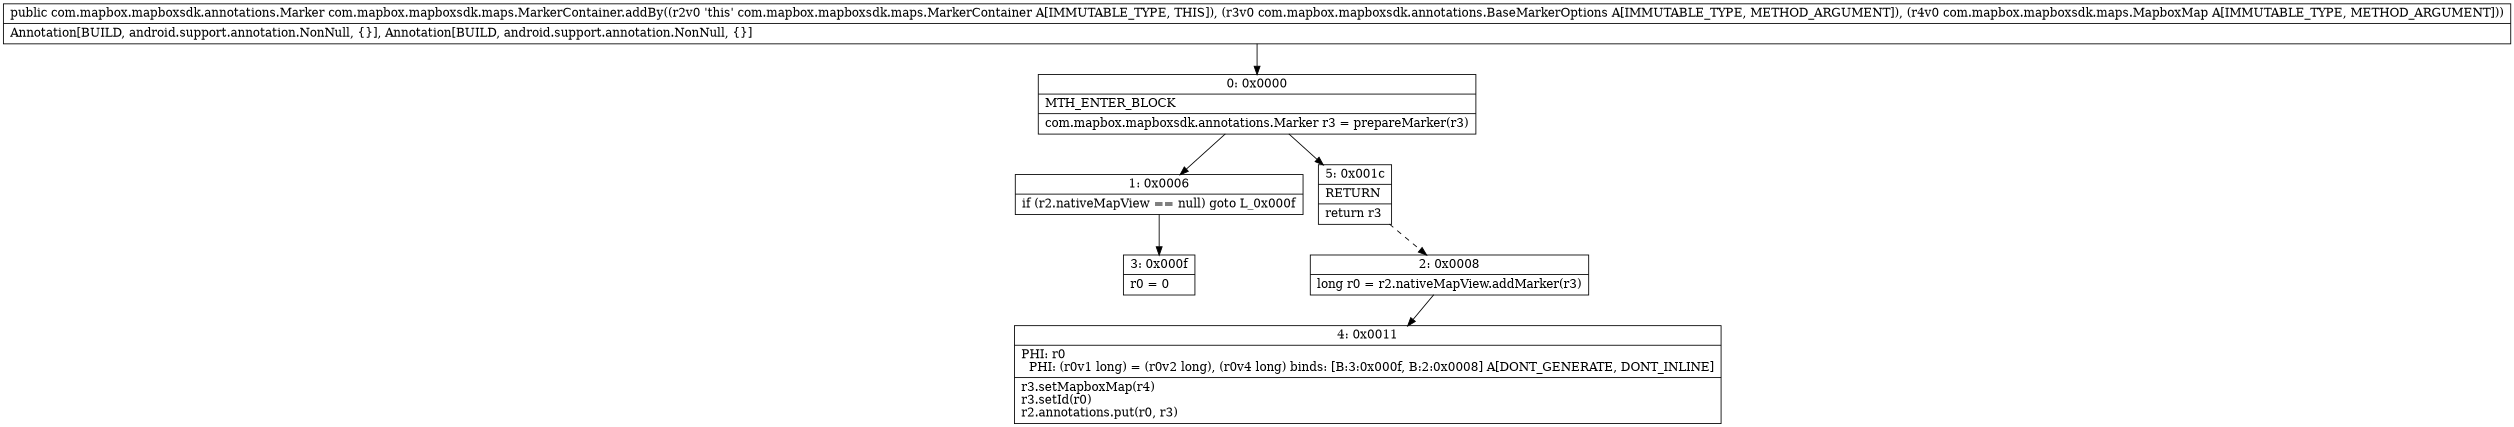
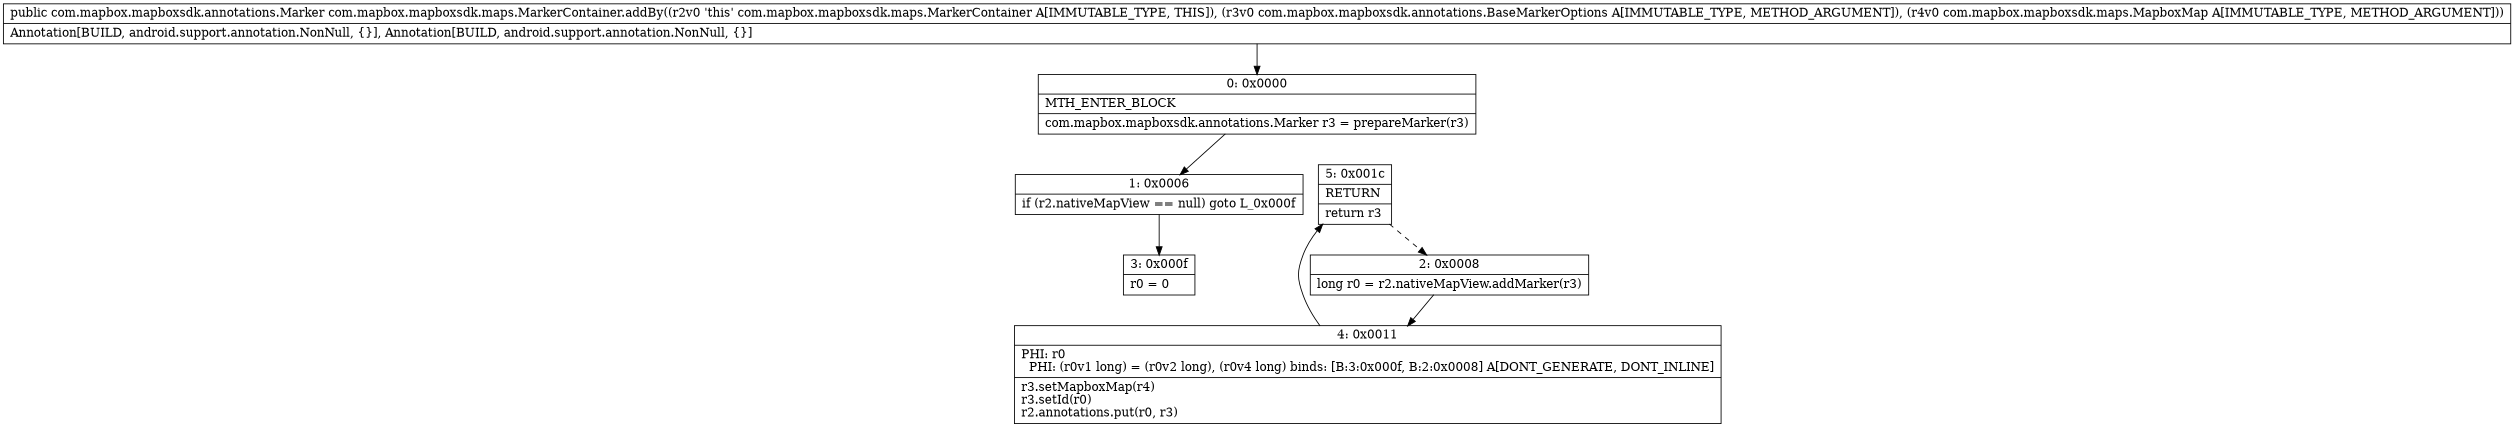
(1303, 147) -> (1299, 279)
